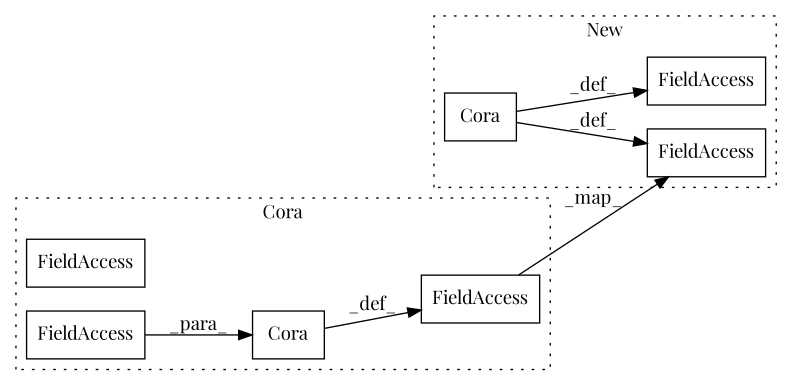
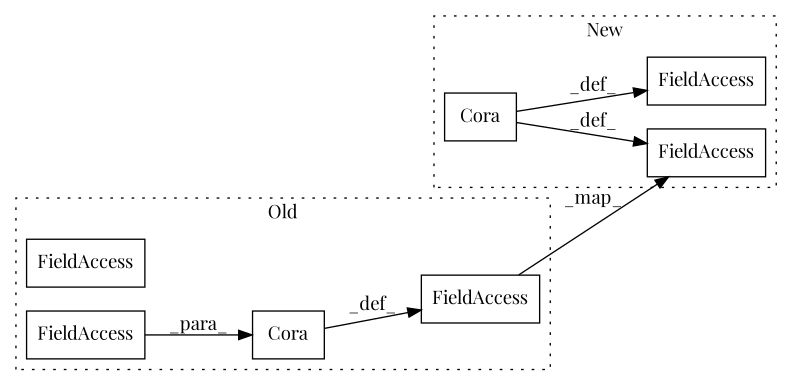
(283, 213) -> (283, 213)
